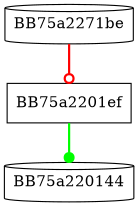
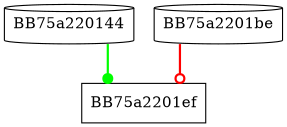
(69, 24) -> (218, 24)
(69, 138) -> (108, 59)
